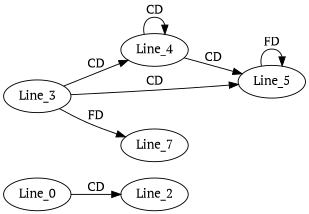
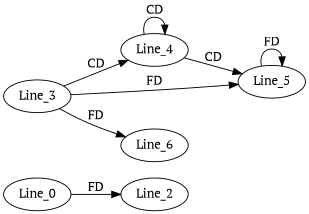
(155, 81) -> (155, 81)
(155, 145) -> (155, 145)
(96, 188) -> (96, 188)
